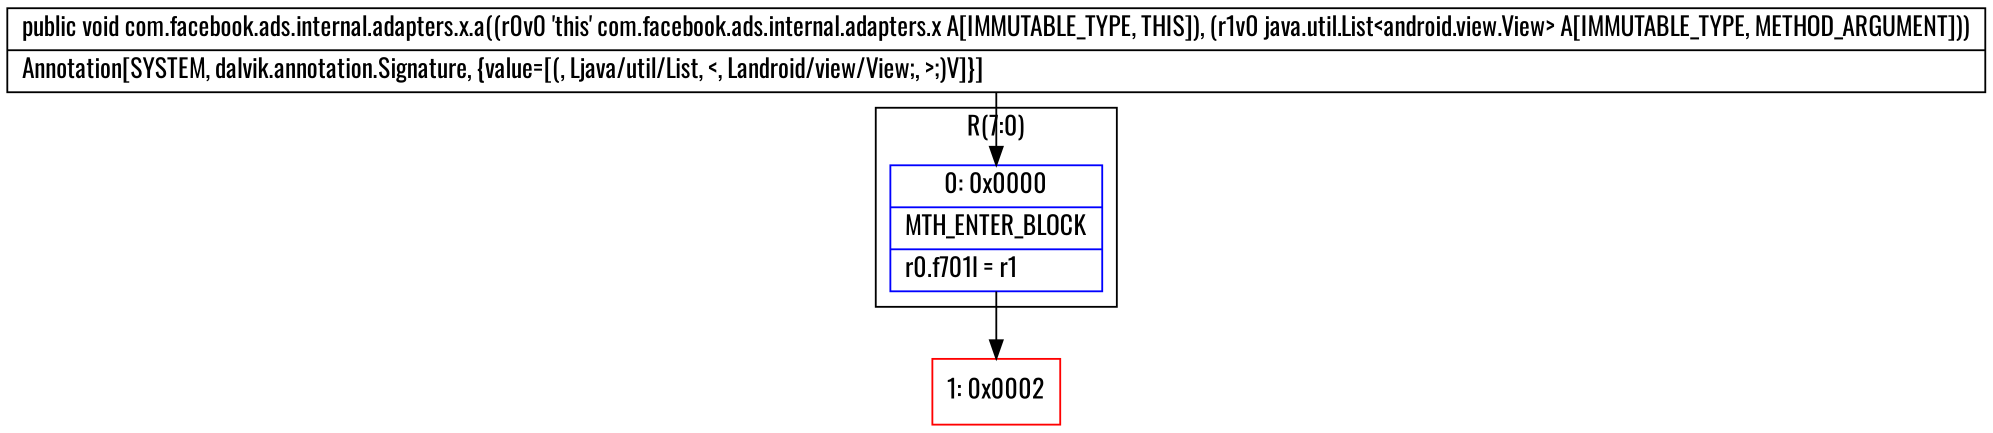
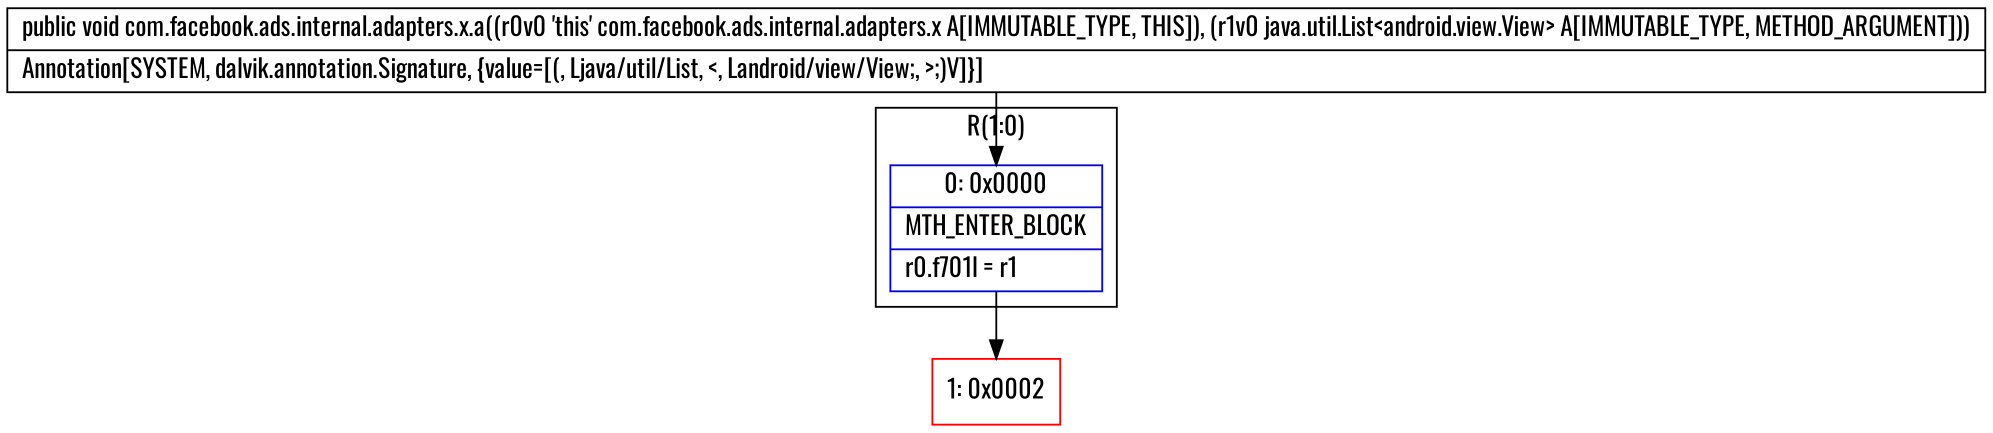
(996, 129) -> (996, 129)
